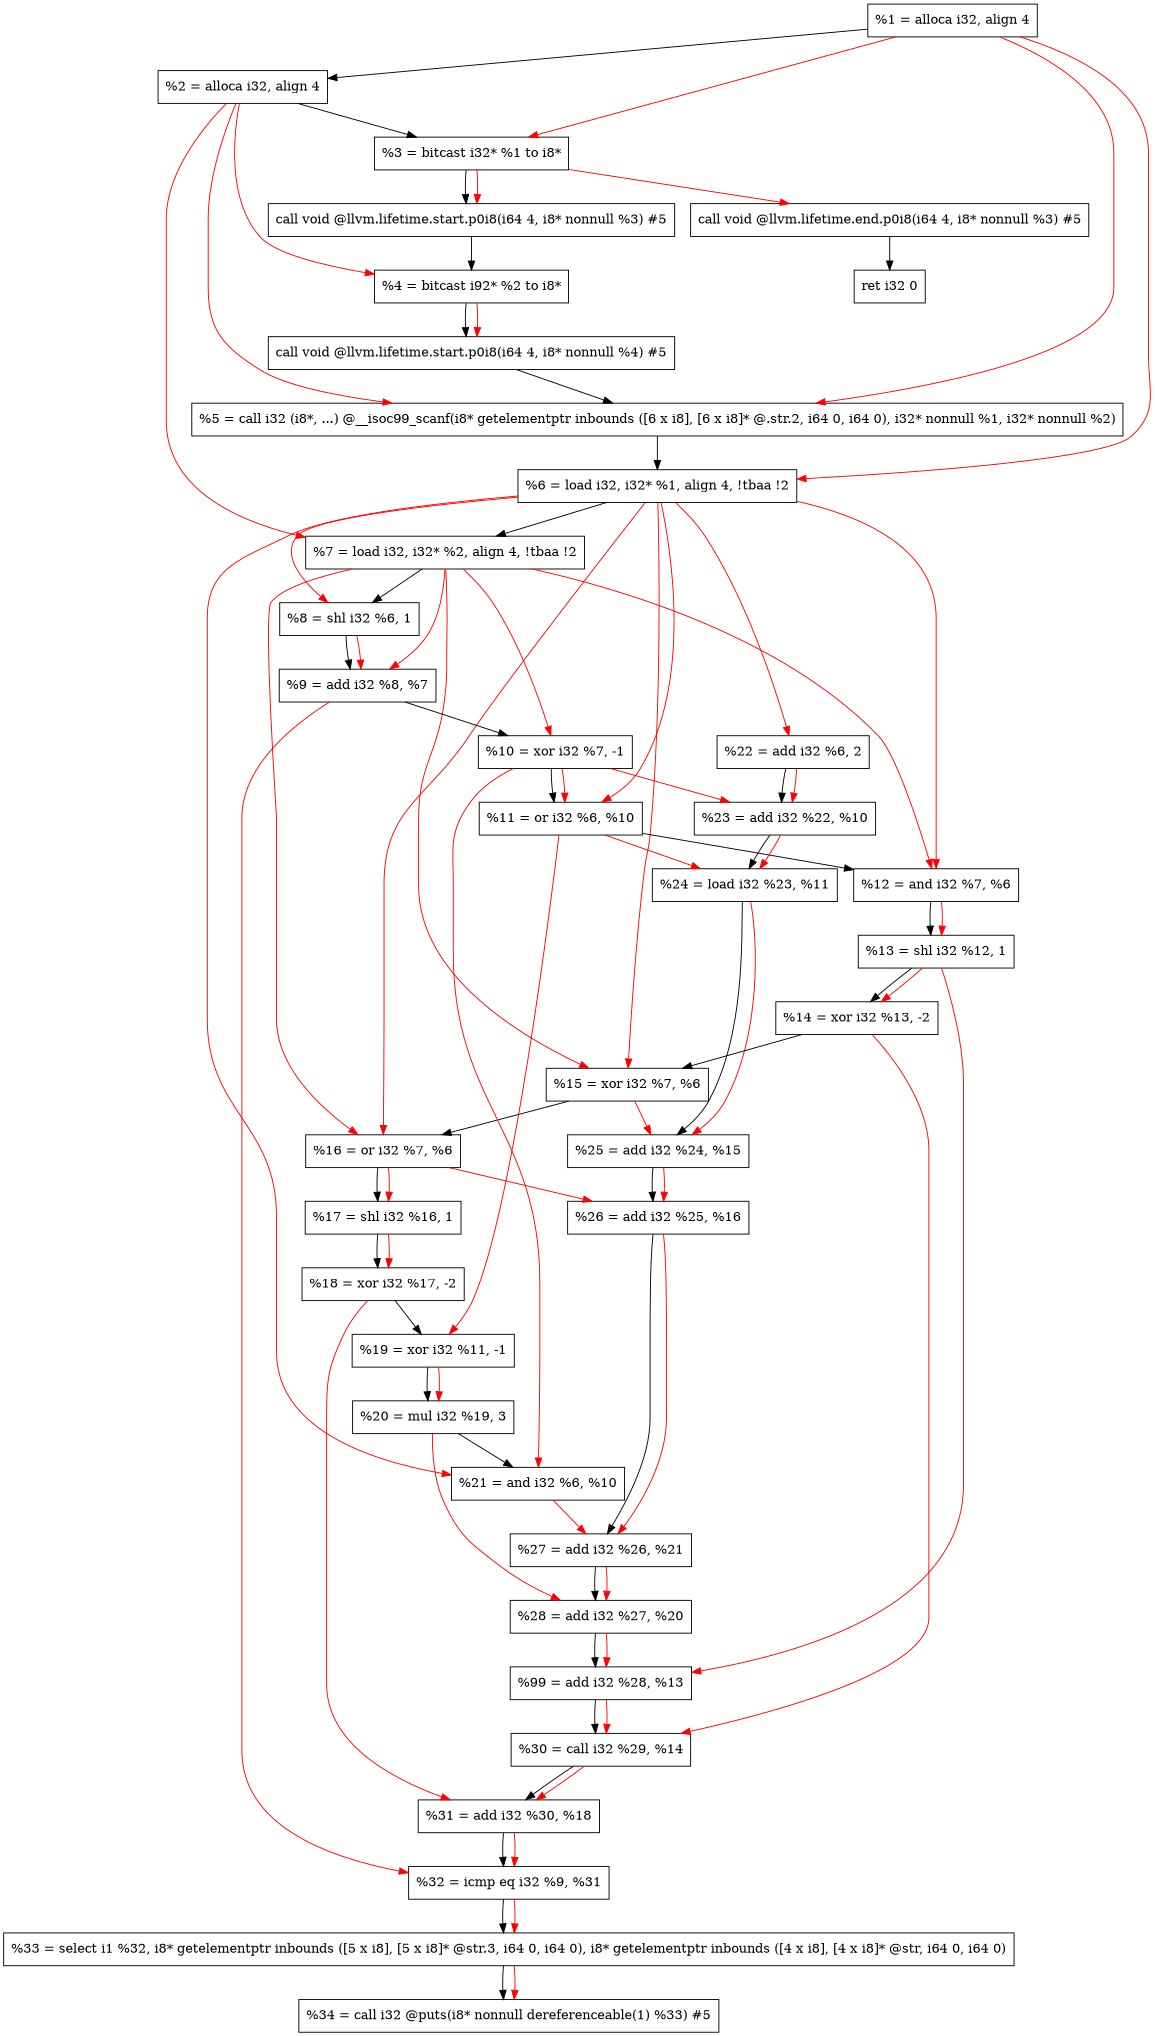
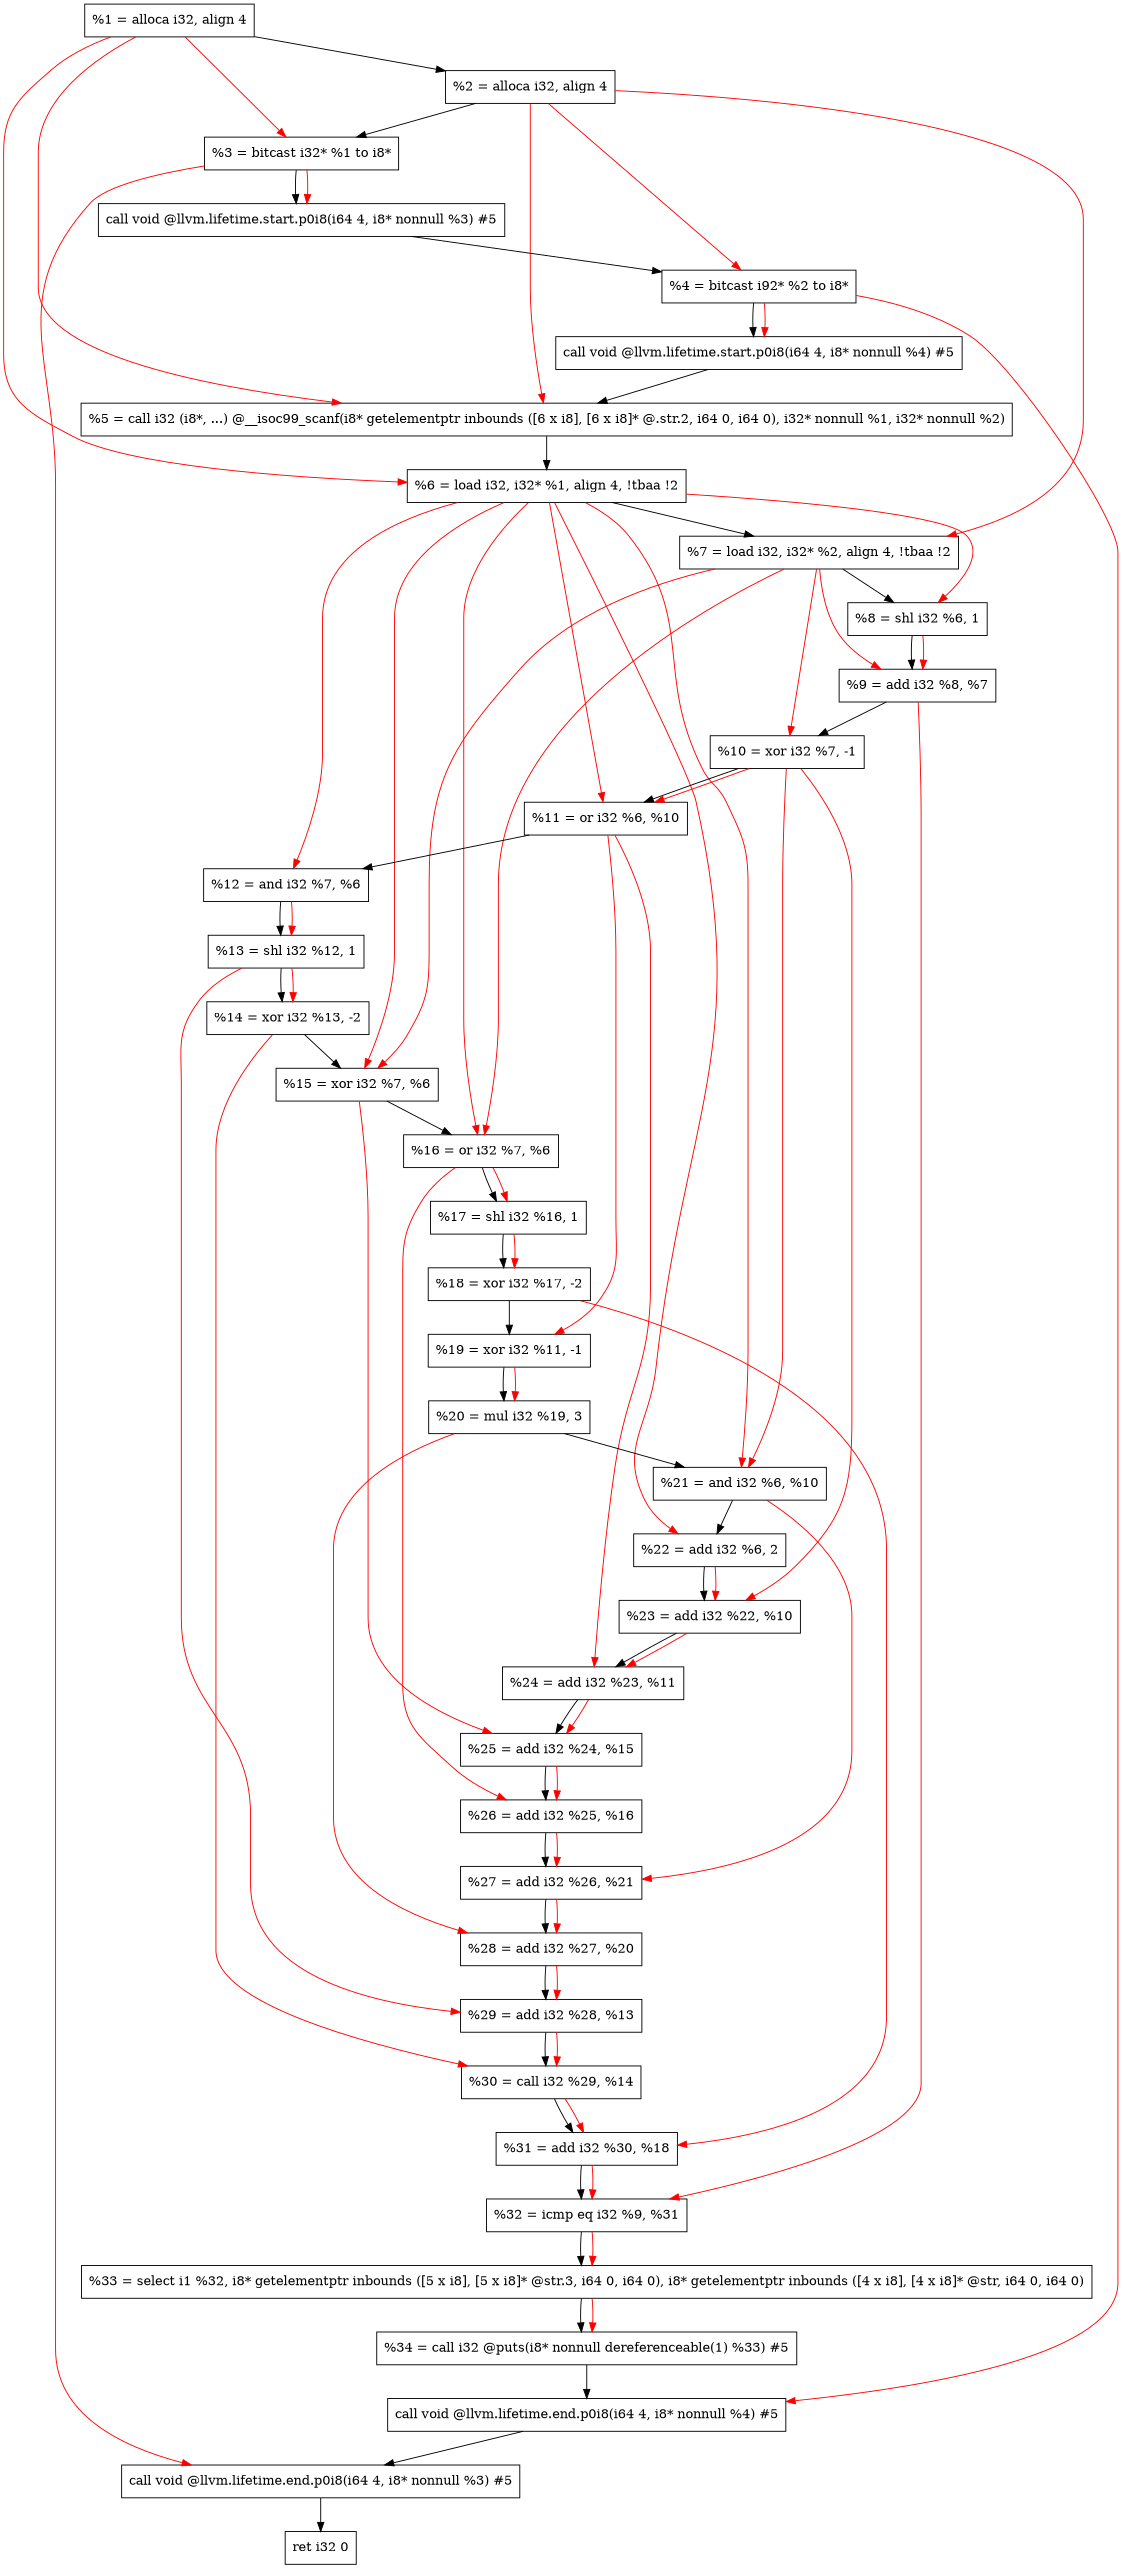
(777, 660) -> none
(745, 885) -> (593, 1683)
none -> (727, 1513)
(601, 1683) -> (551, 2016)
none -> (587, 2415)
